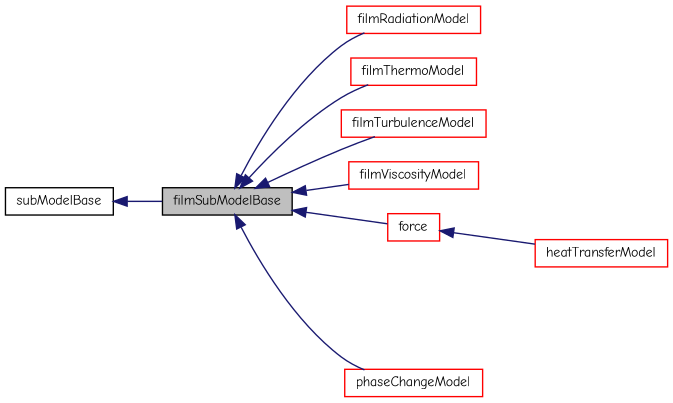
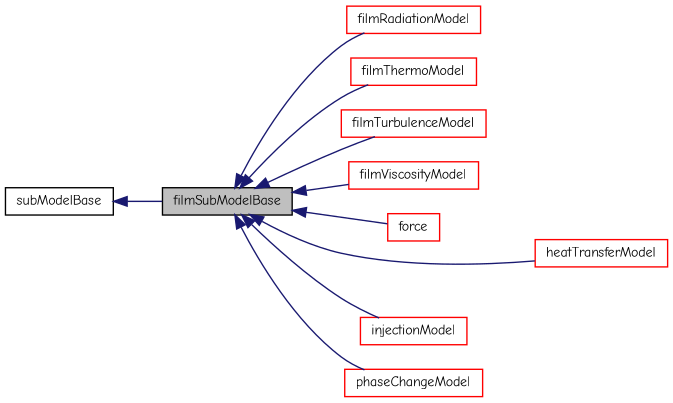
(494, 238) -> (395, 261)
none -> (414, 331)
